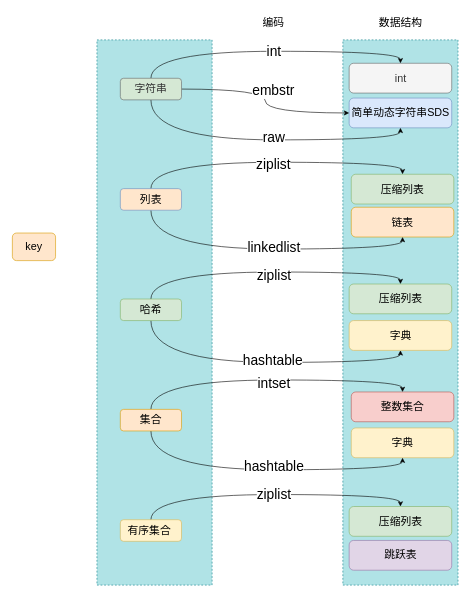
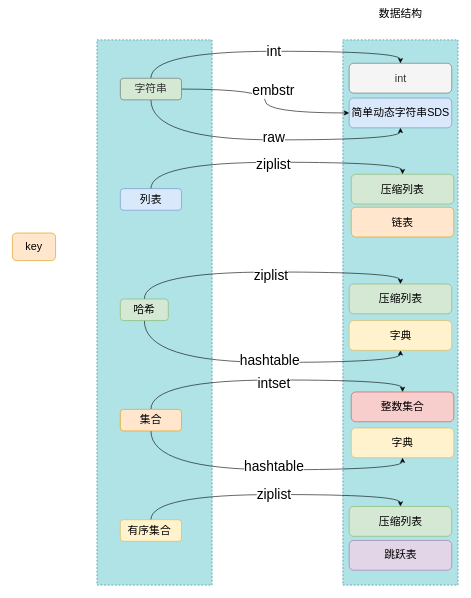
(273, 23) -> none
(401, 23) -> (401, 14)
(151, 200) -> (151, 200)
(272, 249) -> none
(151, 310) -> (144, 310)
